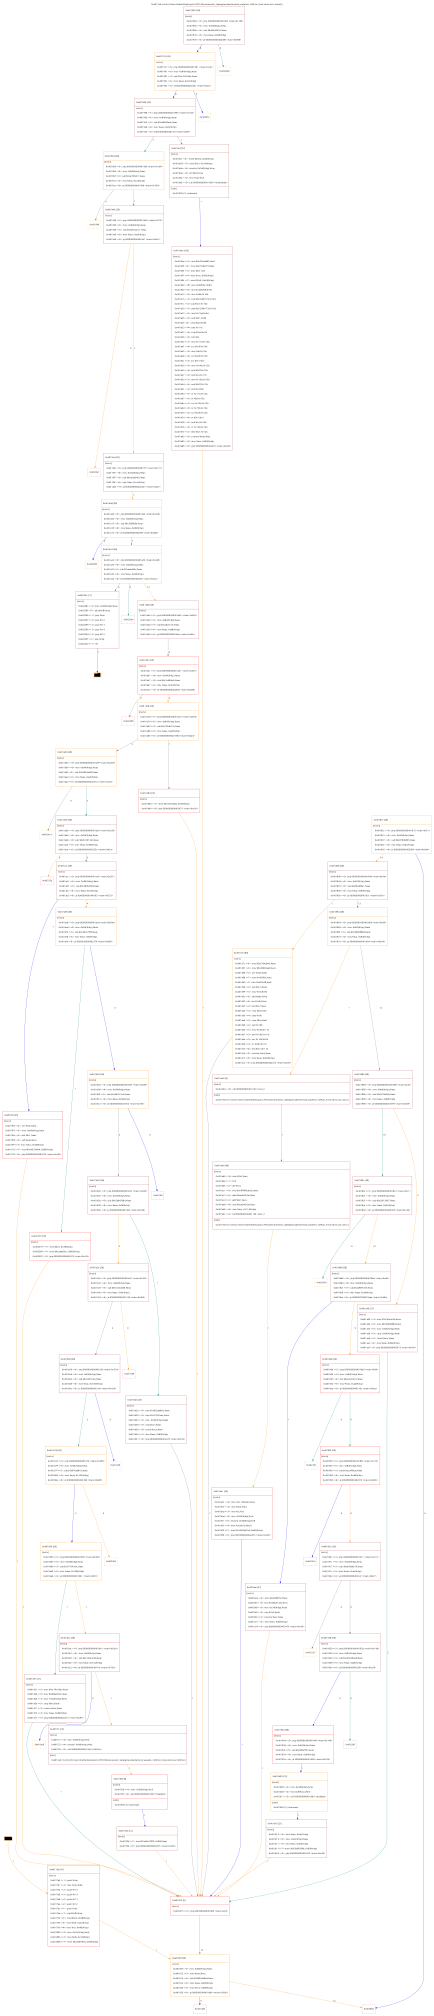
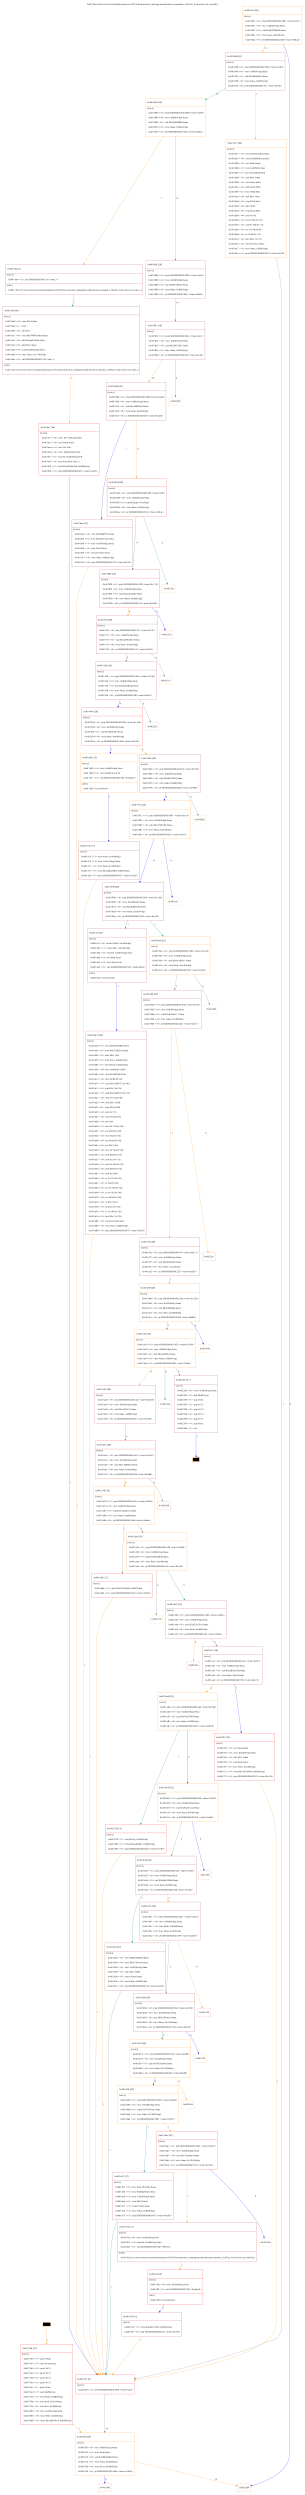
none -> (141, 749)
(387, 1328) -> none
